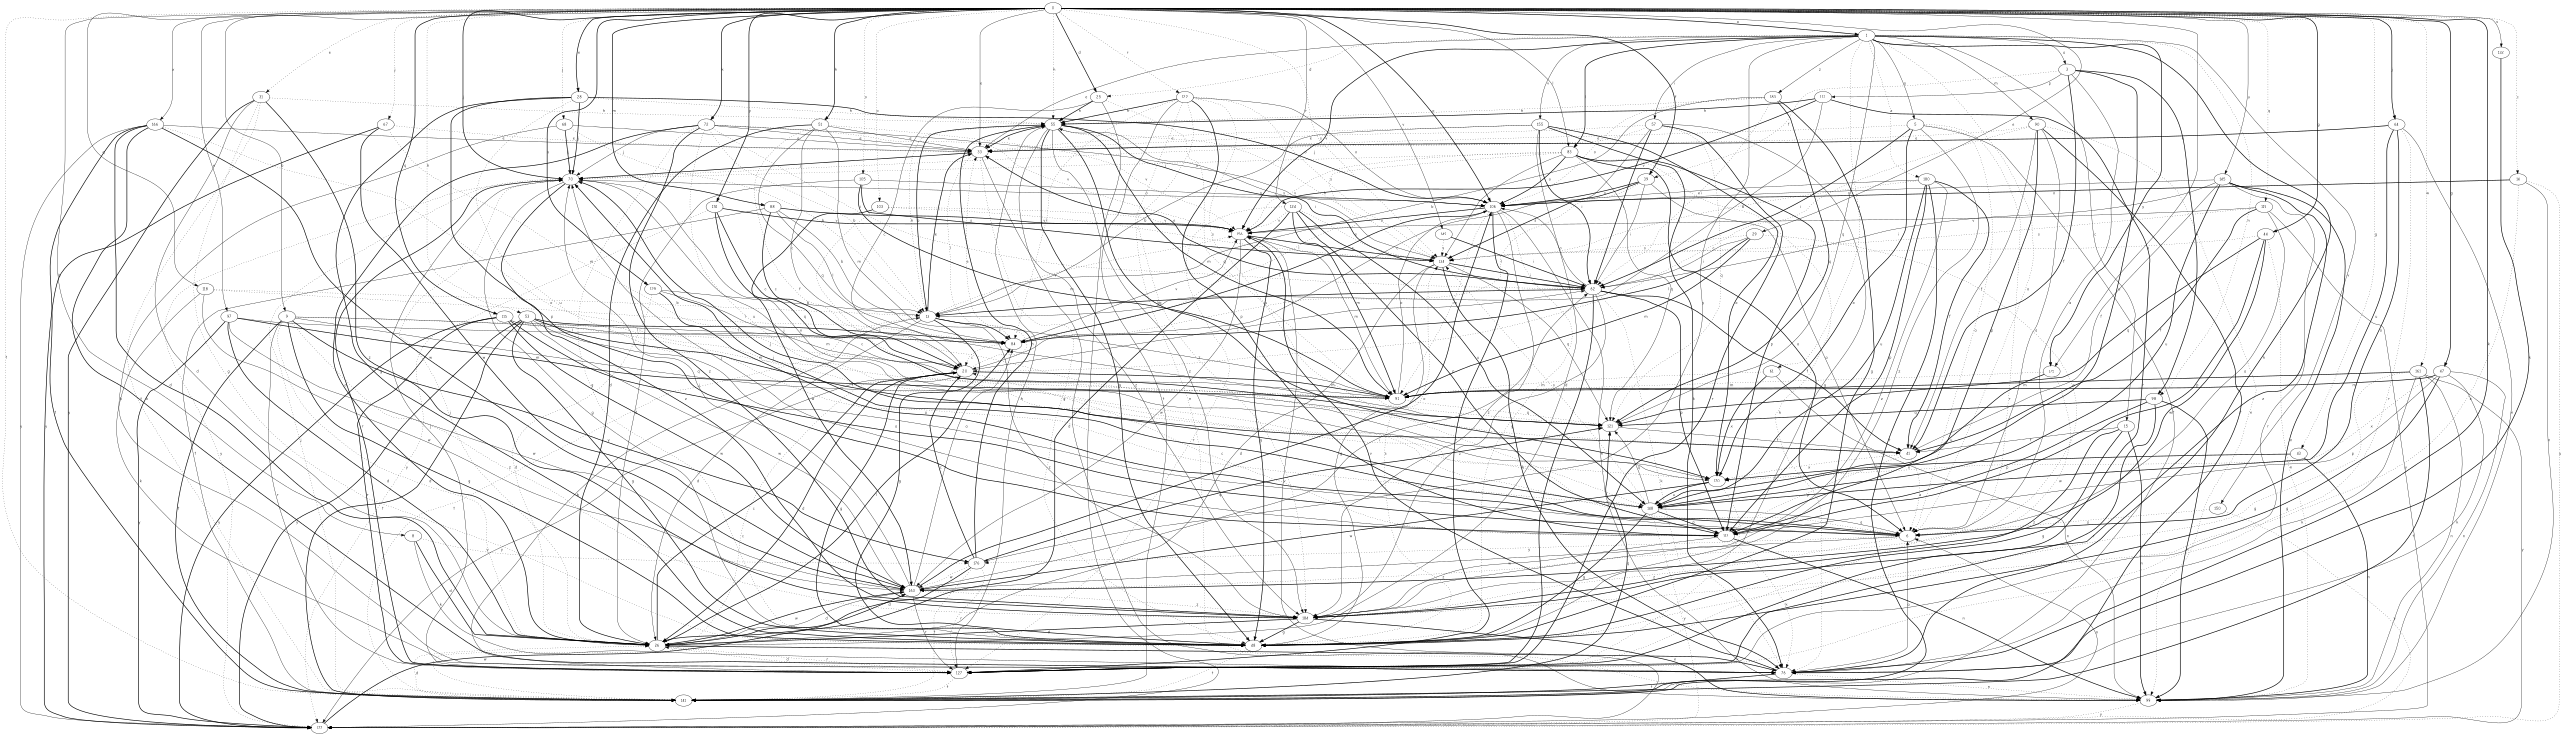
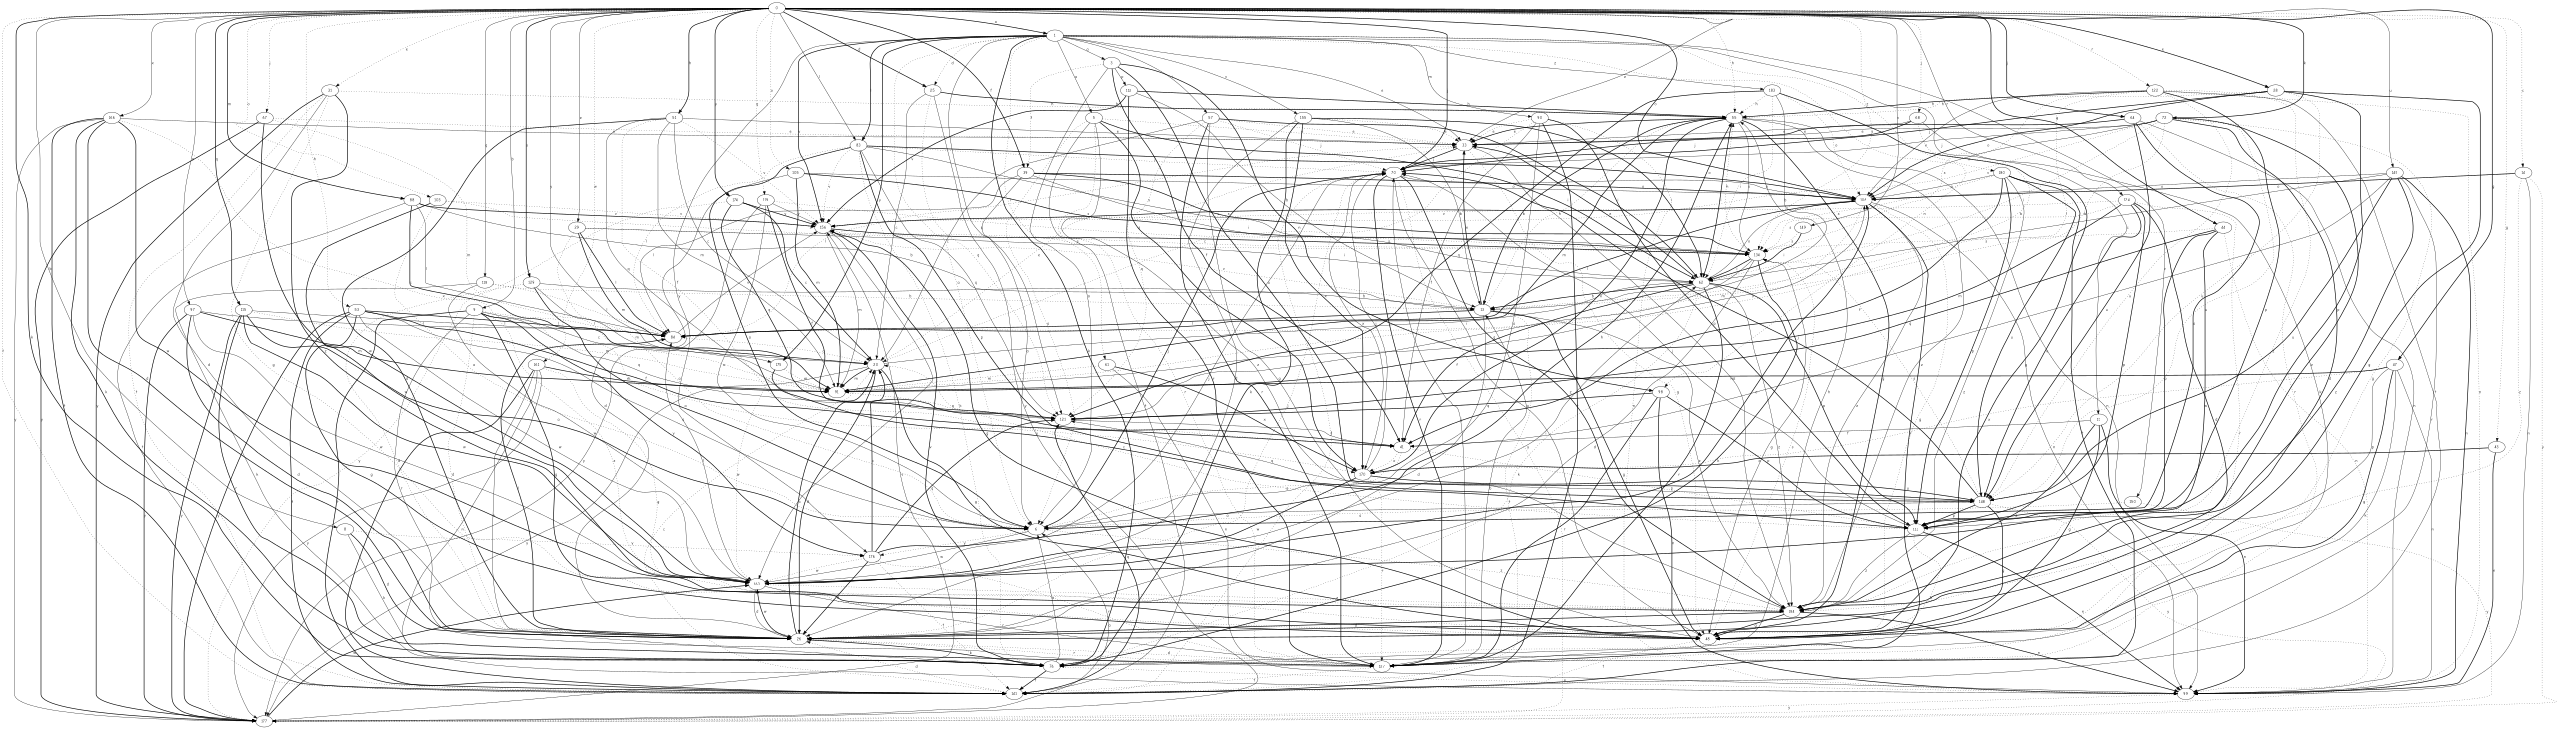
(2501, 53) -> none
(1304, 300) -> (793, 211)
